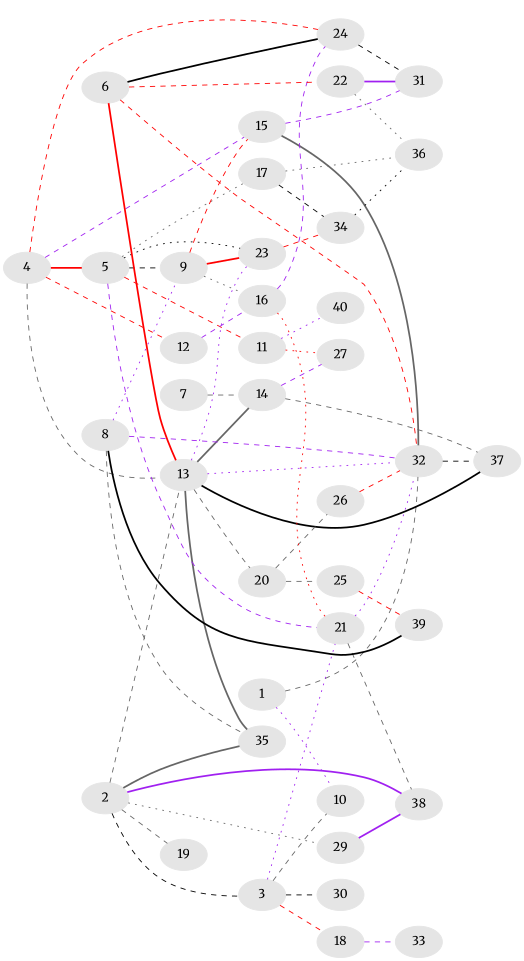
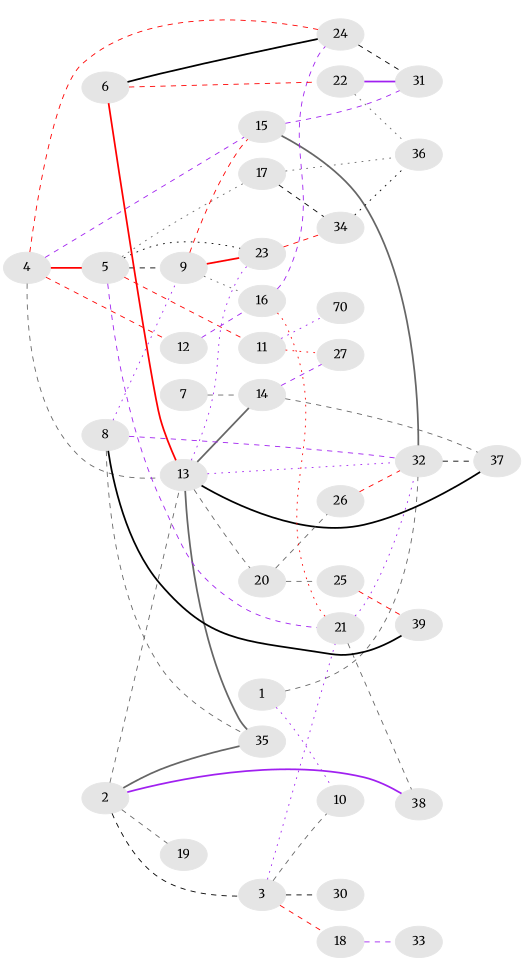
(309, 246) -> none
(340, 308) -> (340, 308)
(340, 848) -> none
